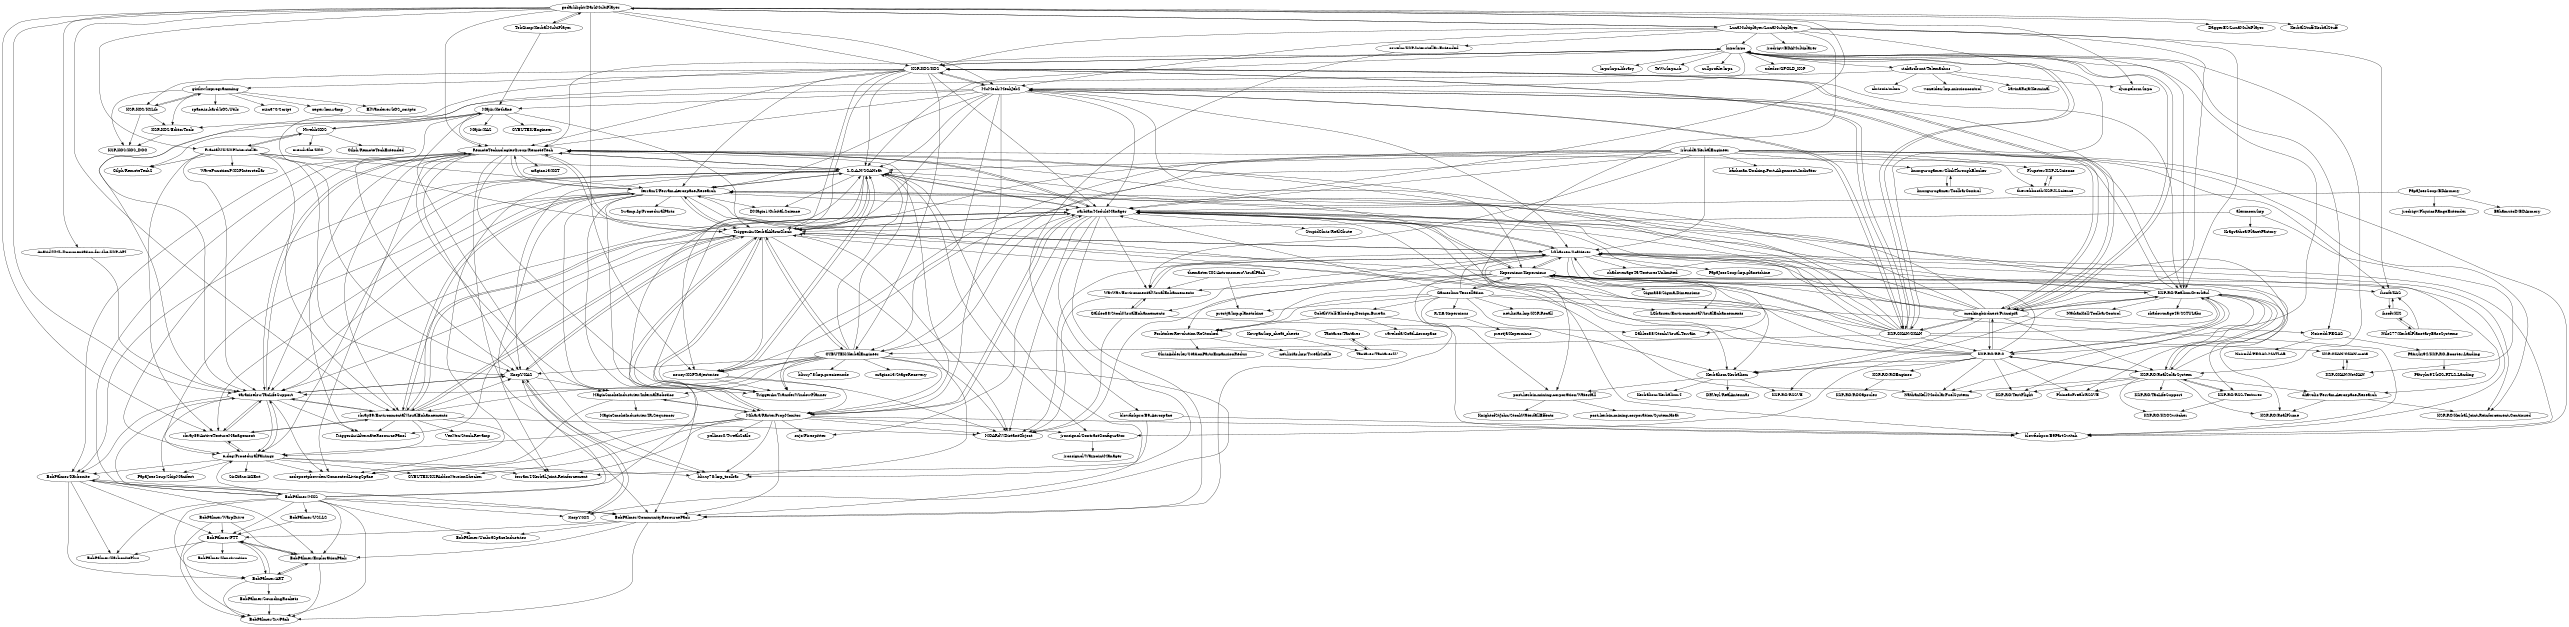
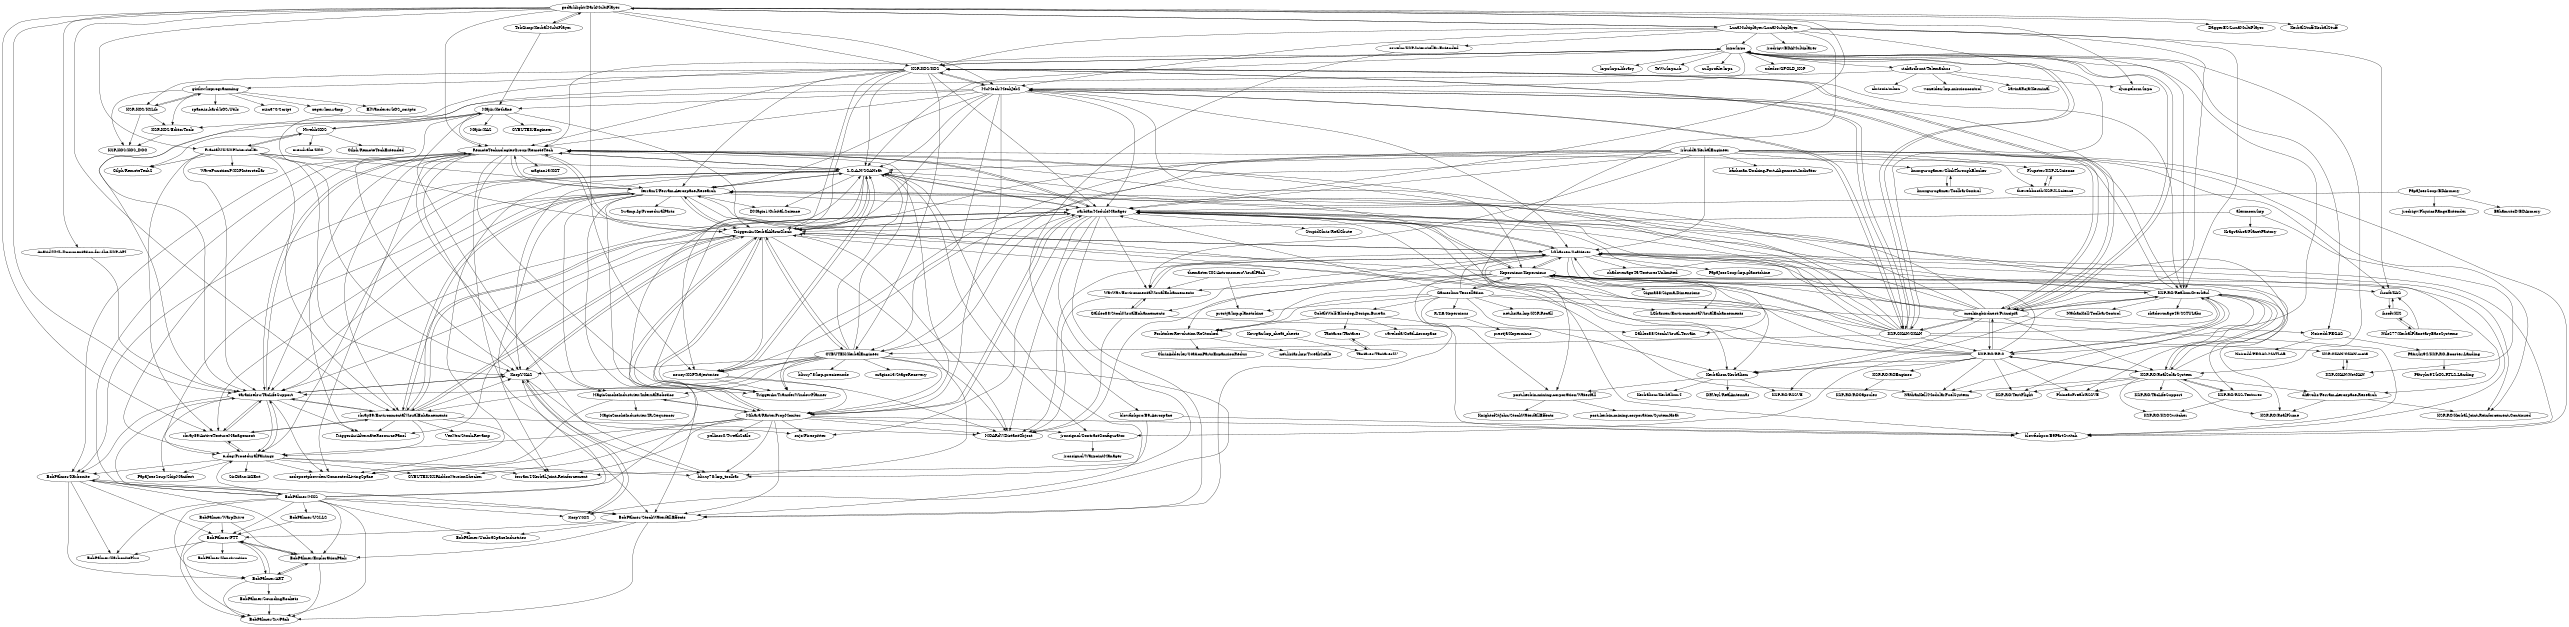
none -> (1347, 322)
(571, 384) -> (630, 428)
(652, 518) -> (652, 518)
